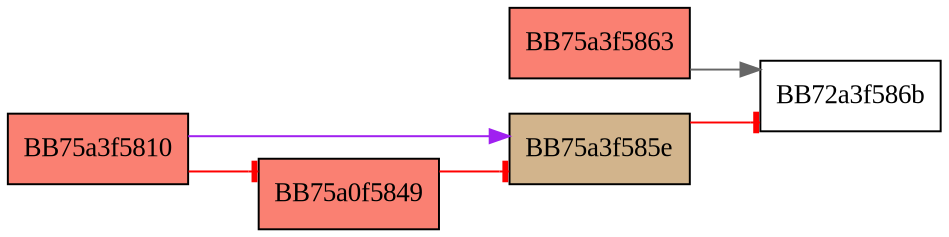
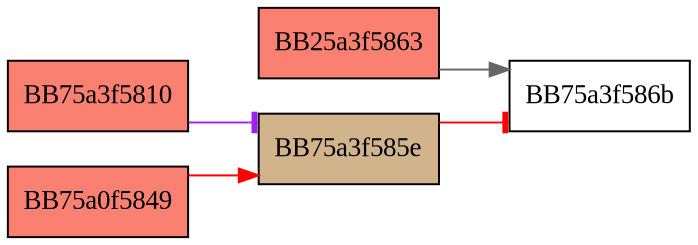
(600, 43) -> (349, 43)
(851, 96) -> (600, 96)
(339, 136) -> (219, 122)
(219, 171) -> none
(469, 171) -> (214, 175)
